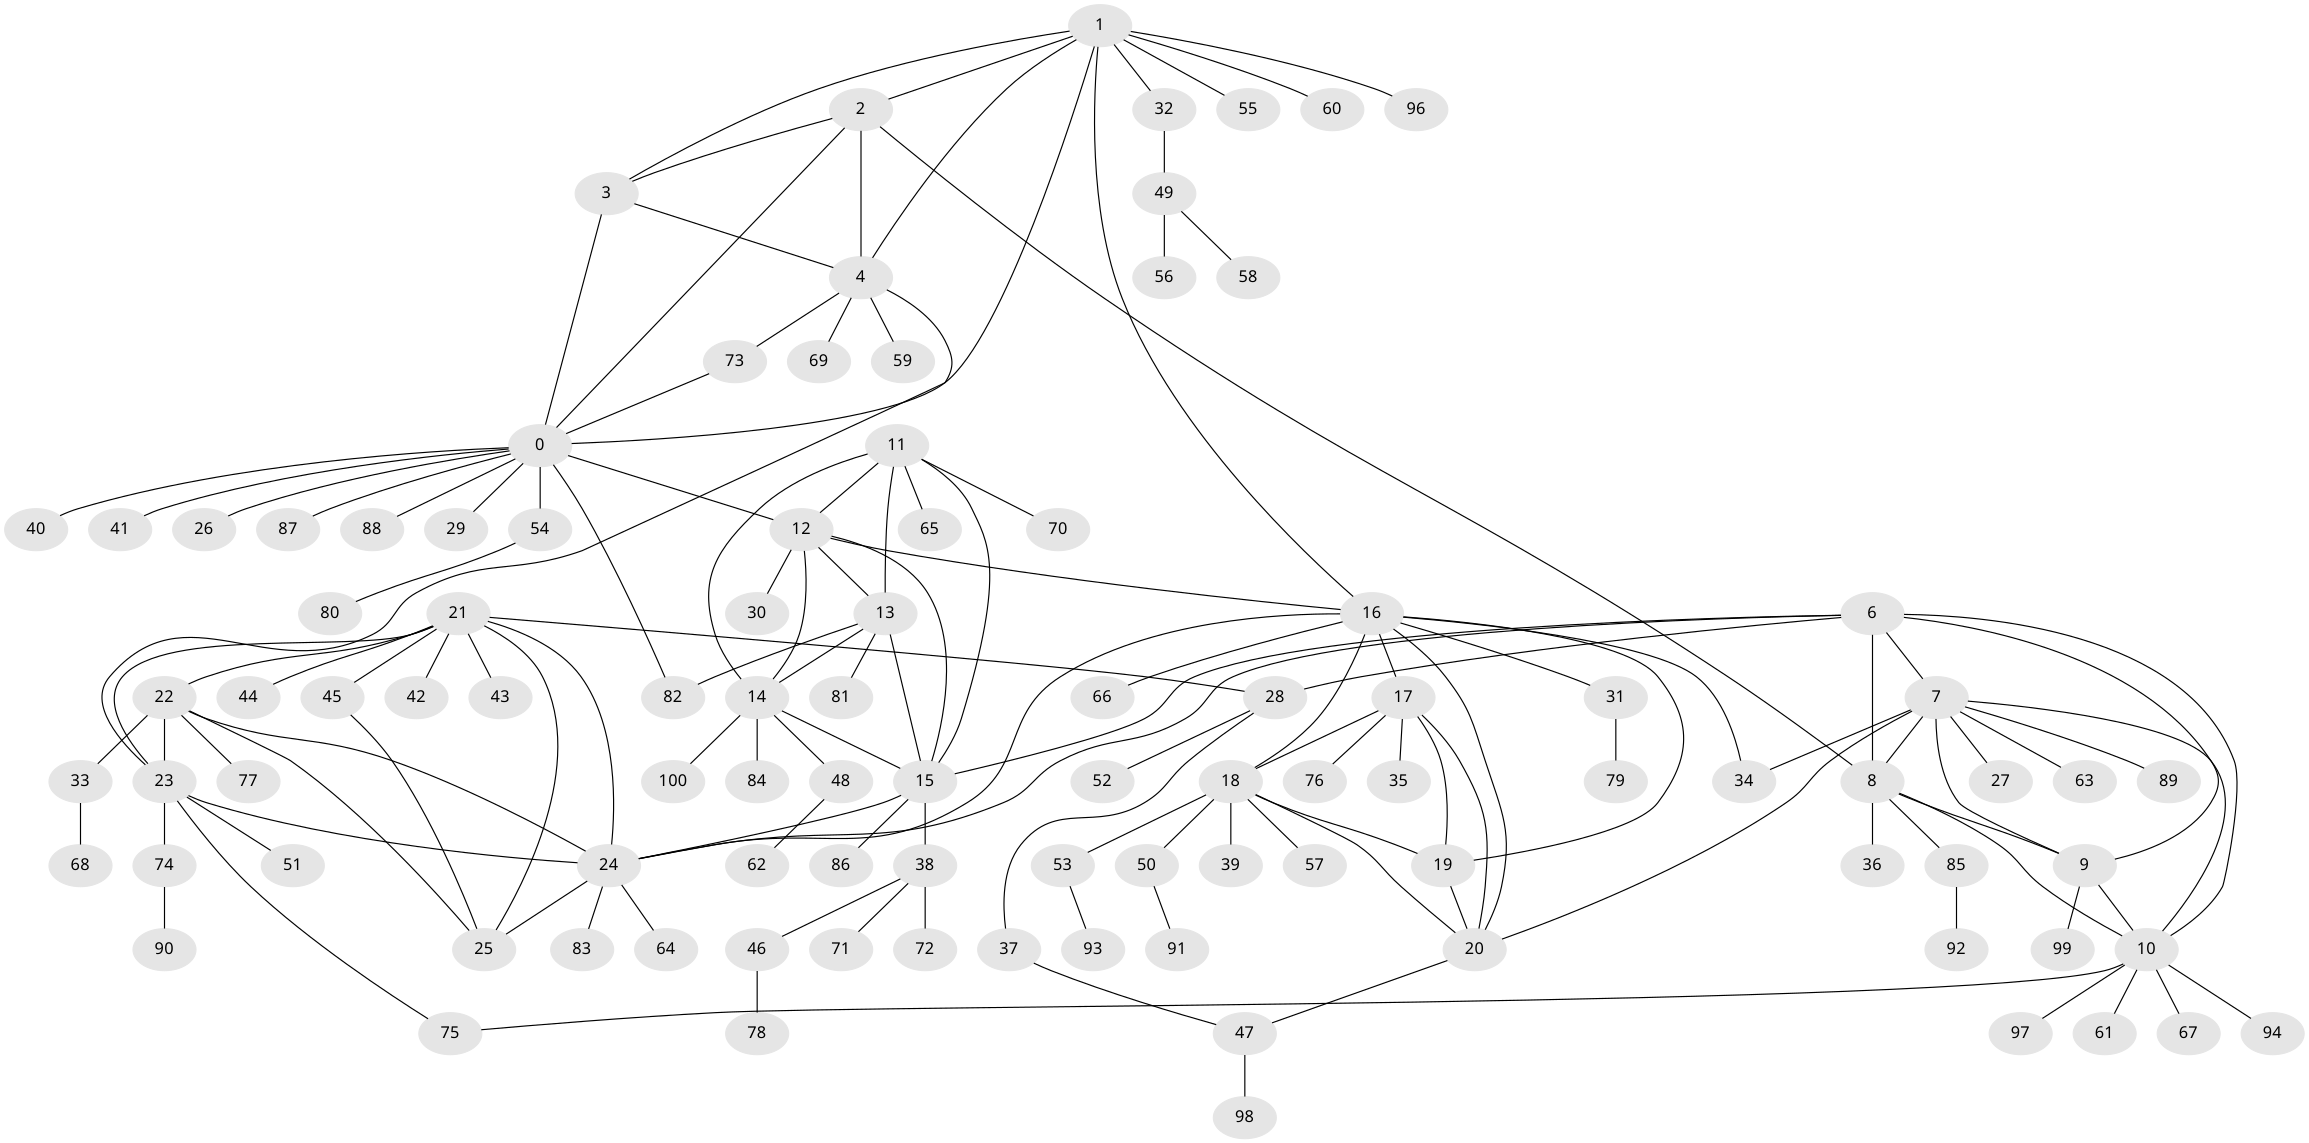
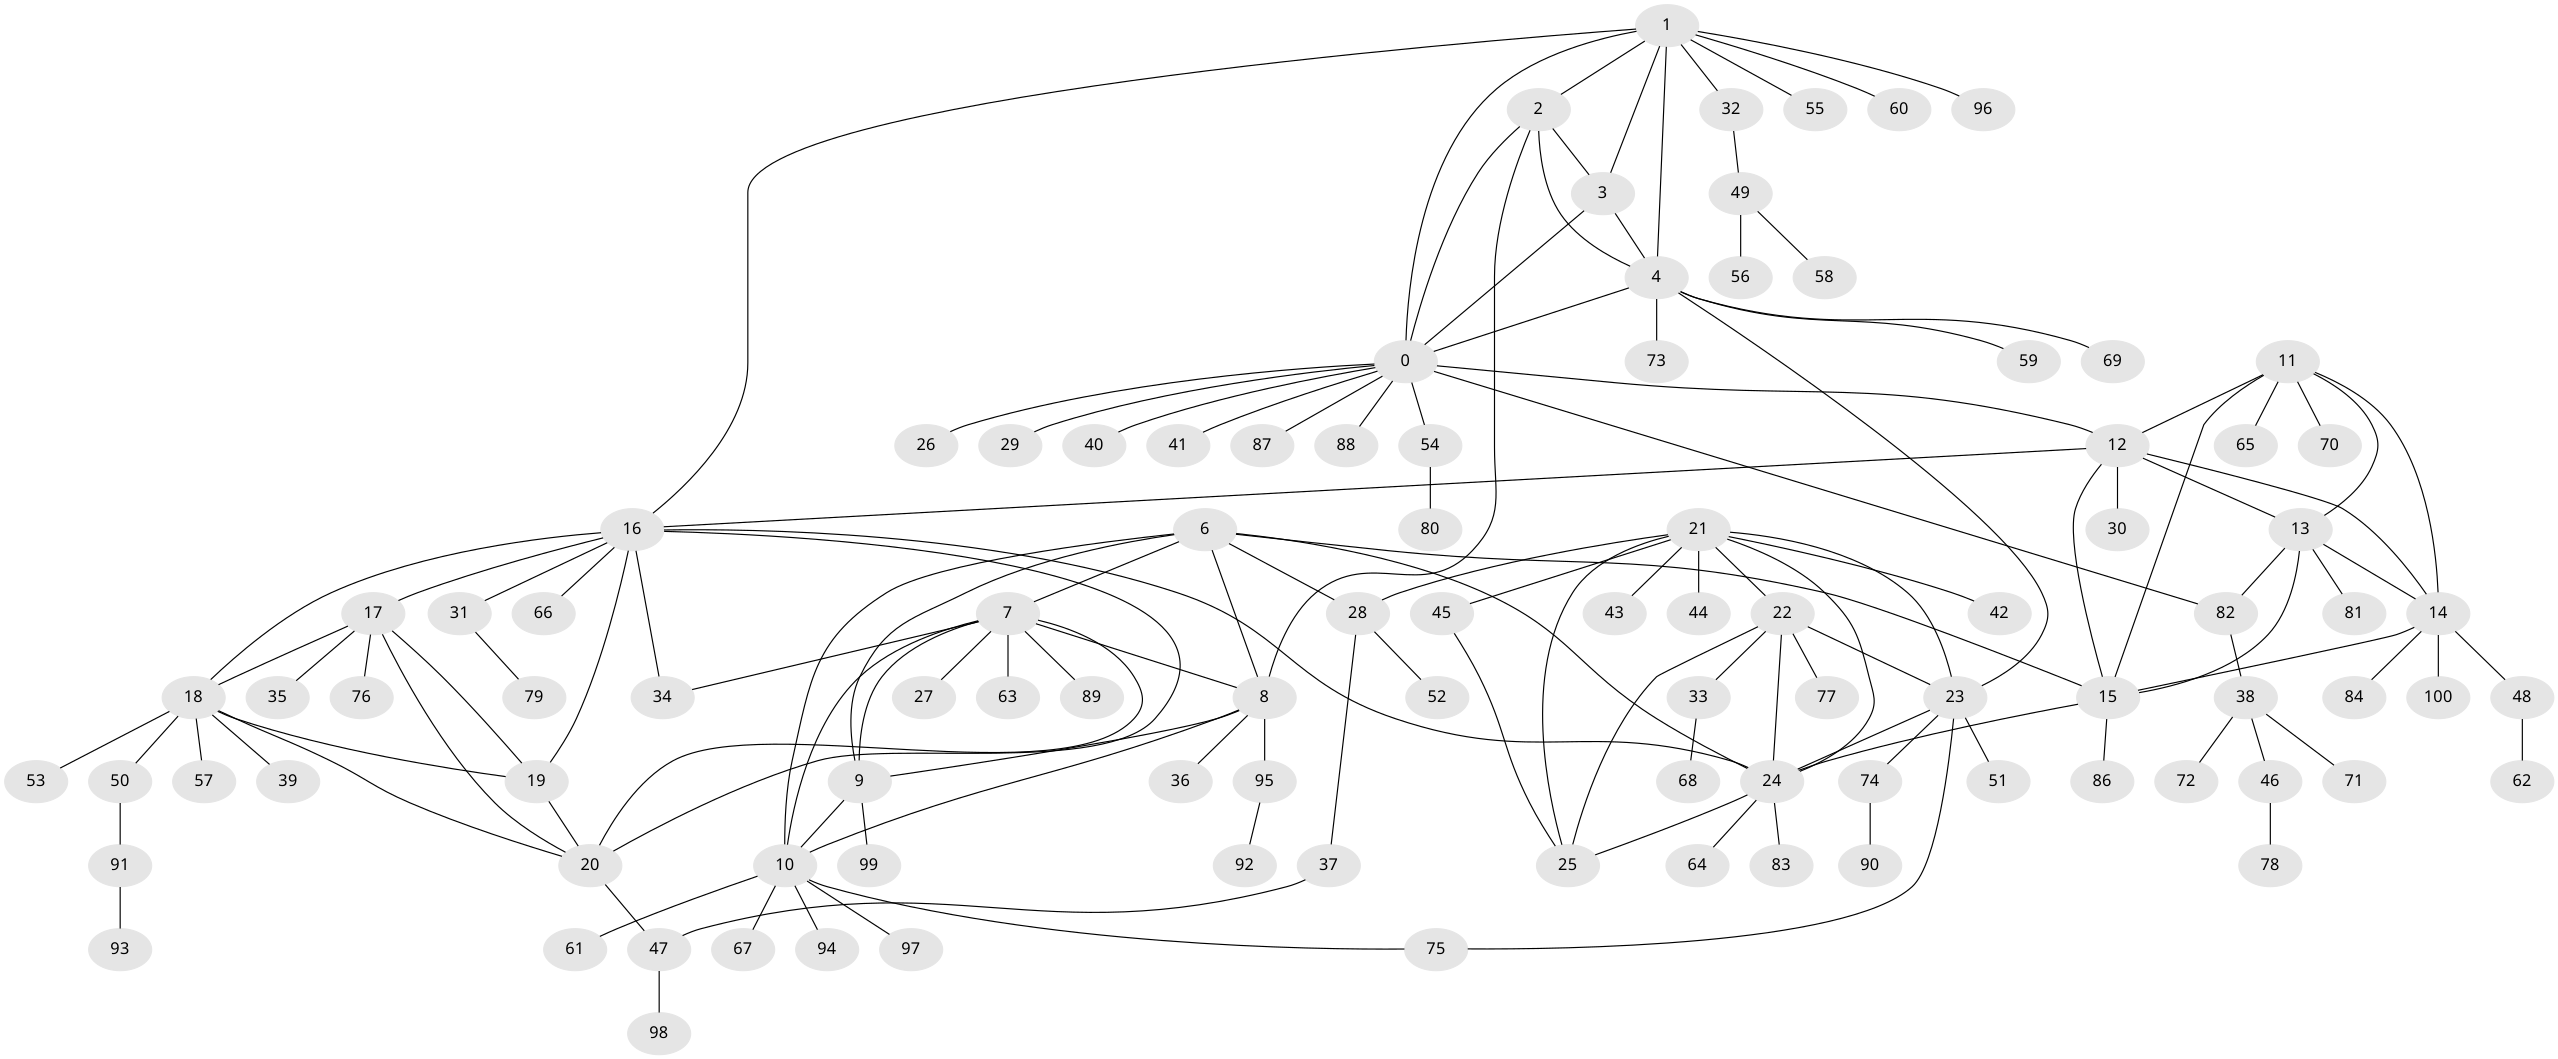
(638, 404) -> (1531, 320)
(925, 815) -> (2235, 651)
(1957, 866) -> (1265, 782)
(1078, 907) -> (120, 908)
